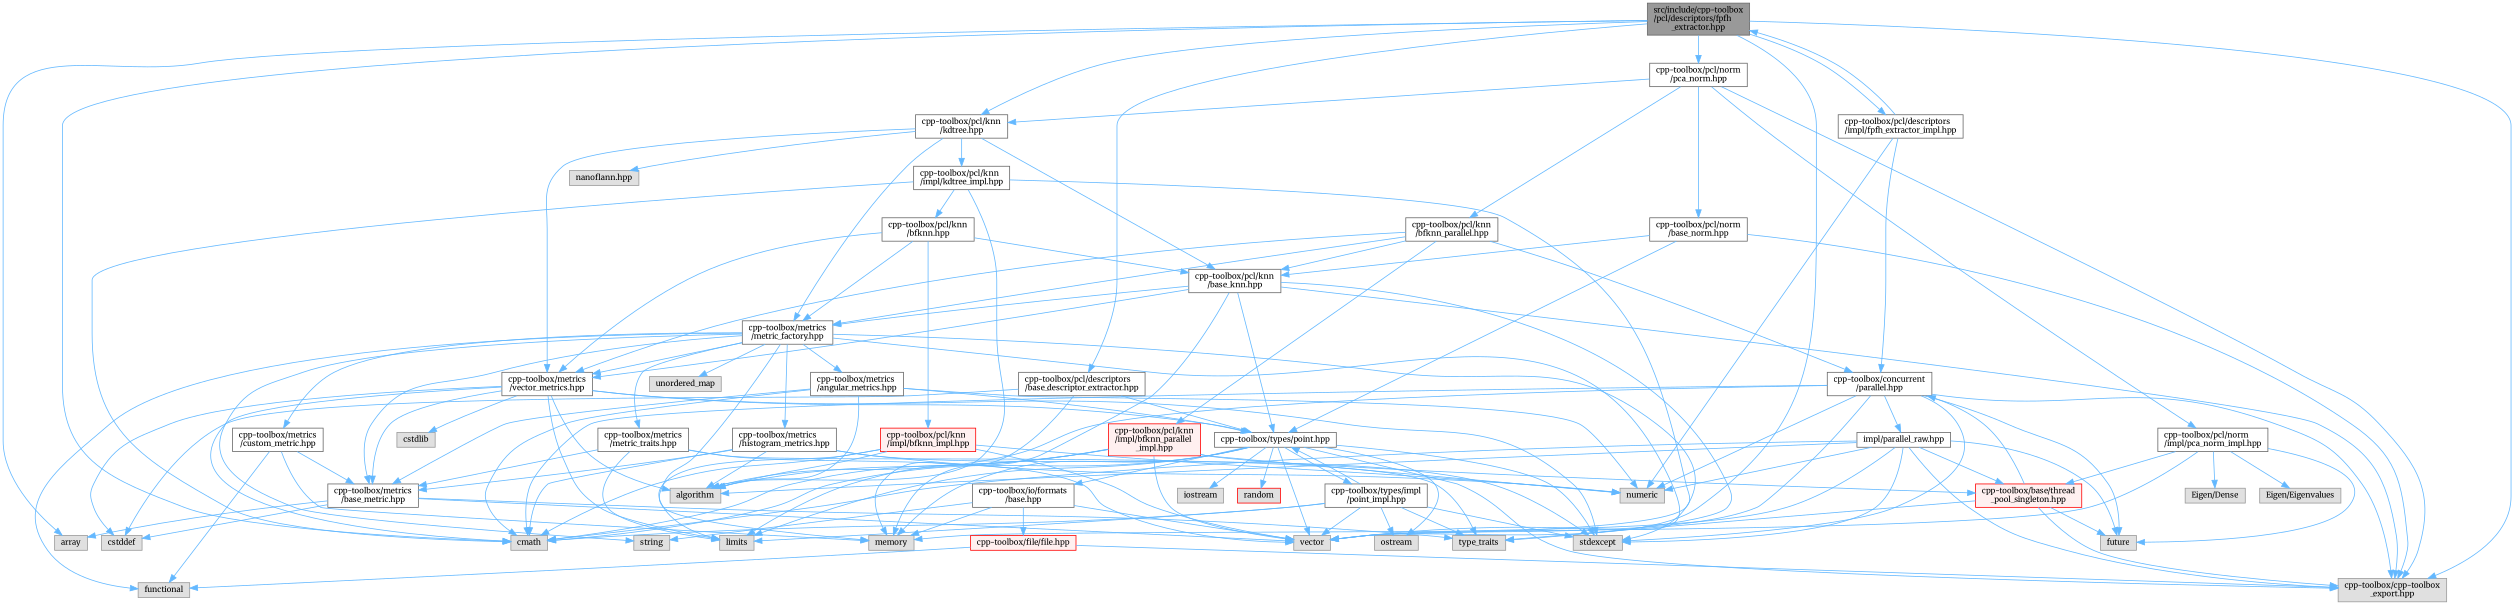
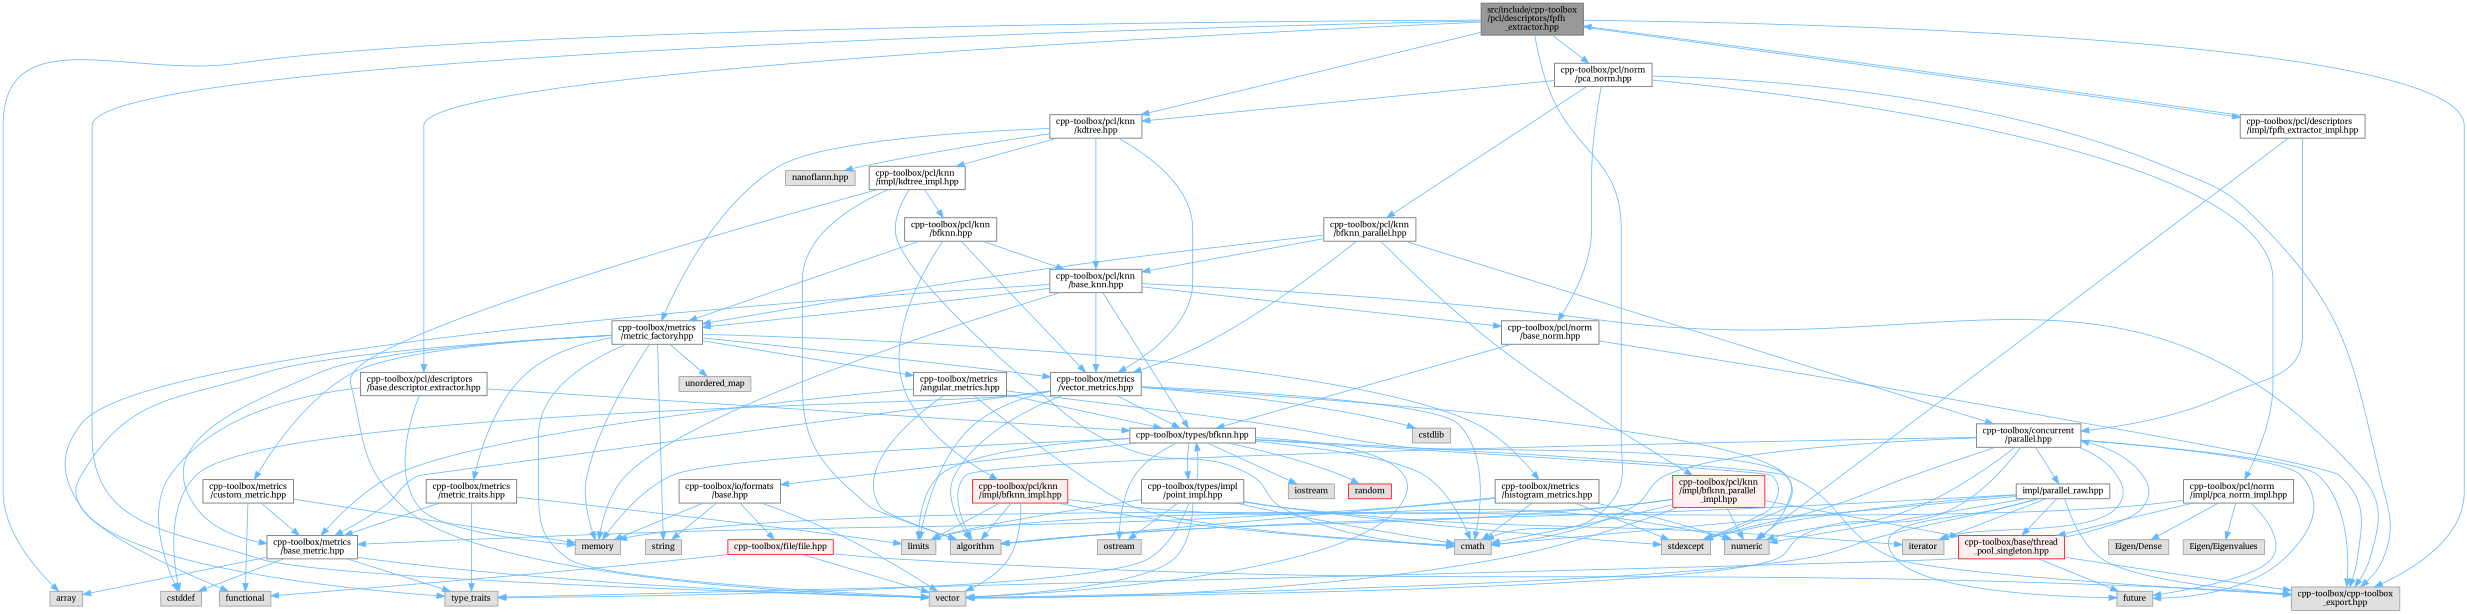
(1469, 255) -> (1318, 306)
(1308, 363) -> none
(1275, 440) -> (1193, 436)
(1095, 497) -> (862, 572)
none -> (1923, 547)
